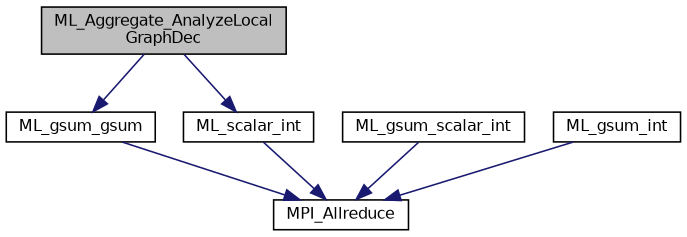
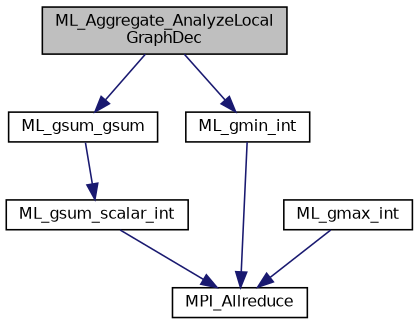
(249, 127) -> (248, 127)
(617, 127) -> (348, 215)
(203, 168) -> (89, 163)
